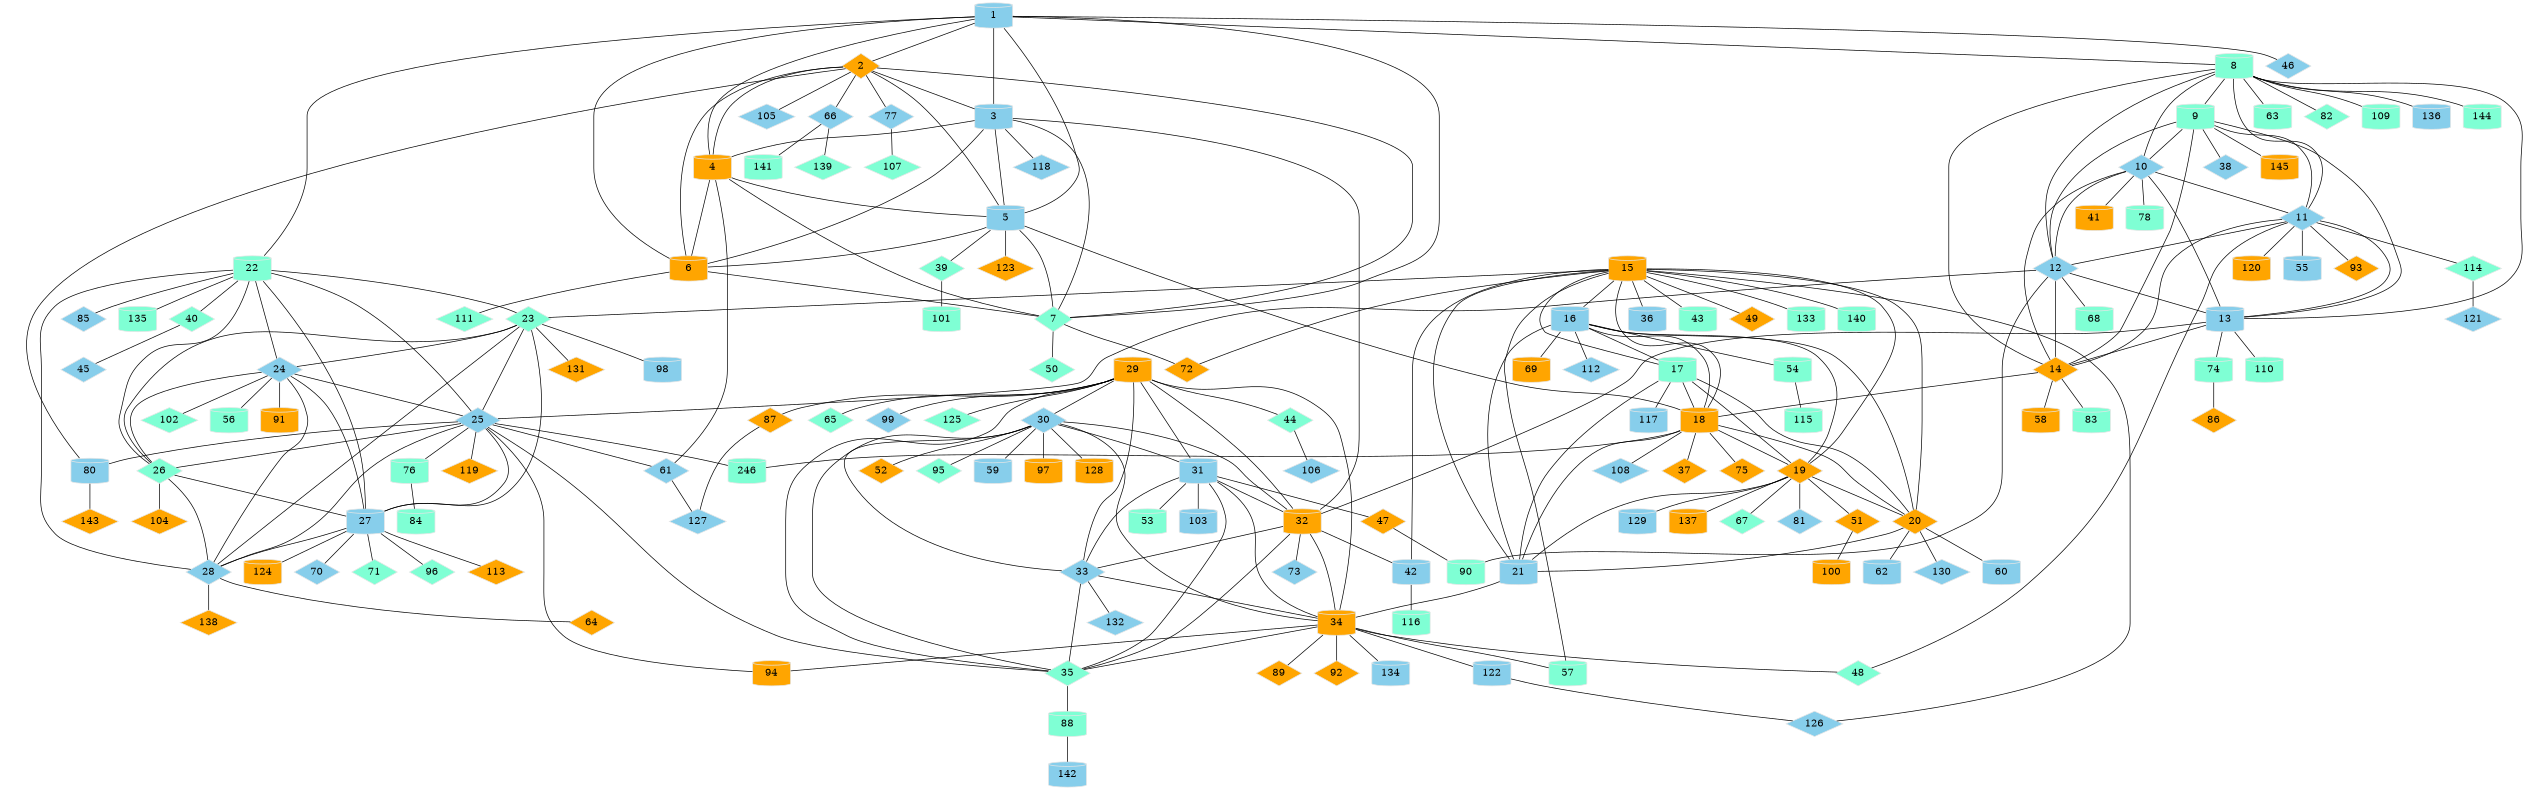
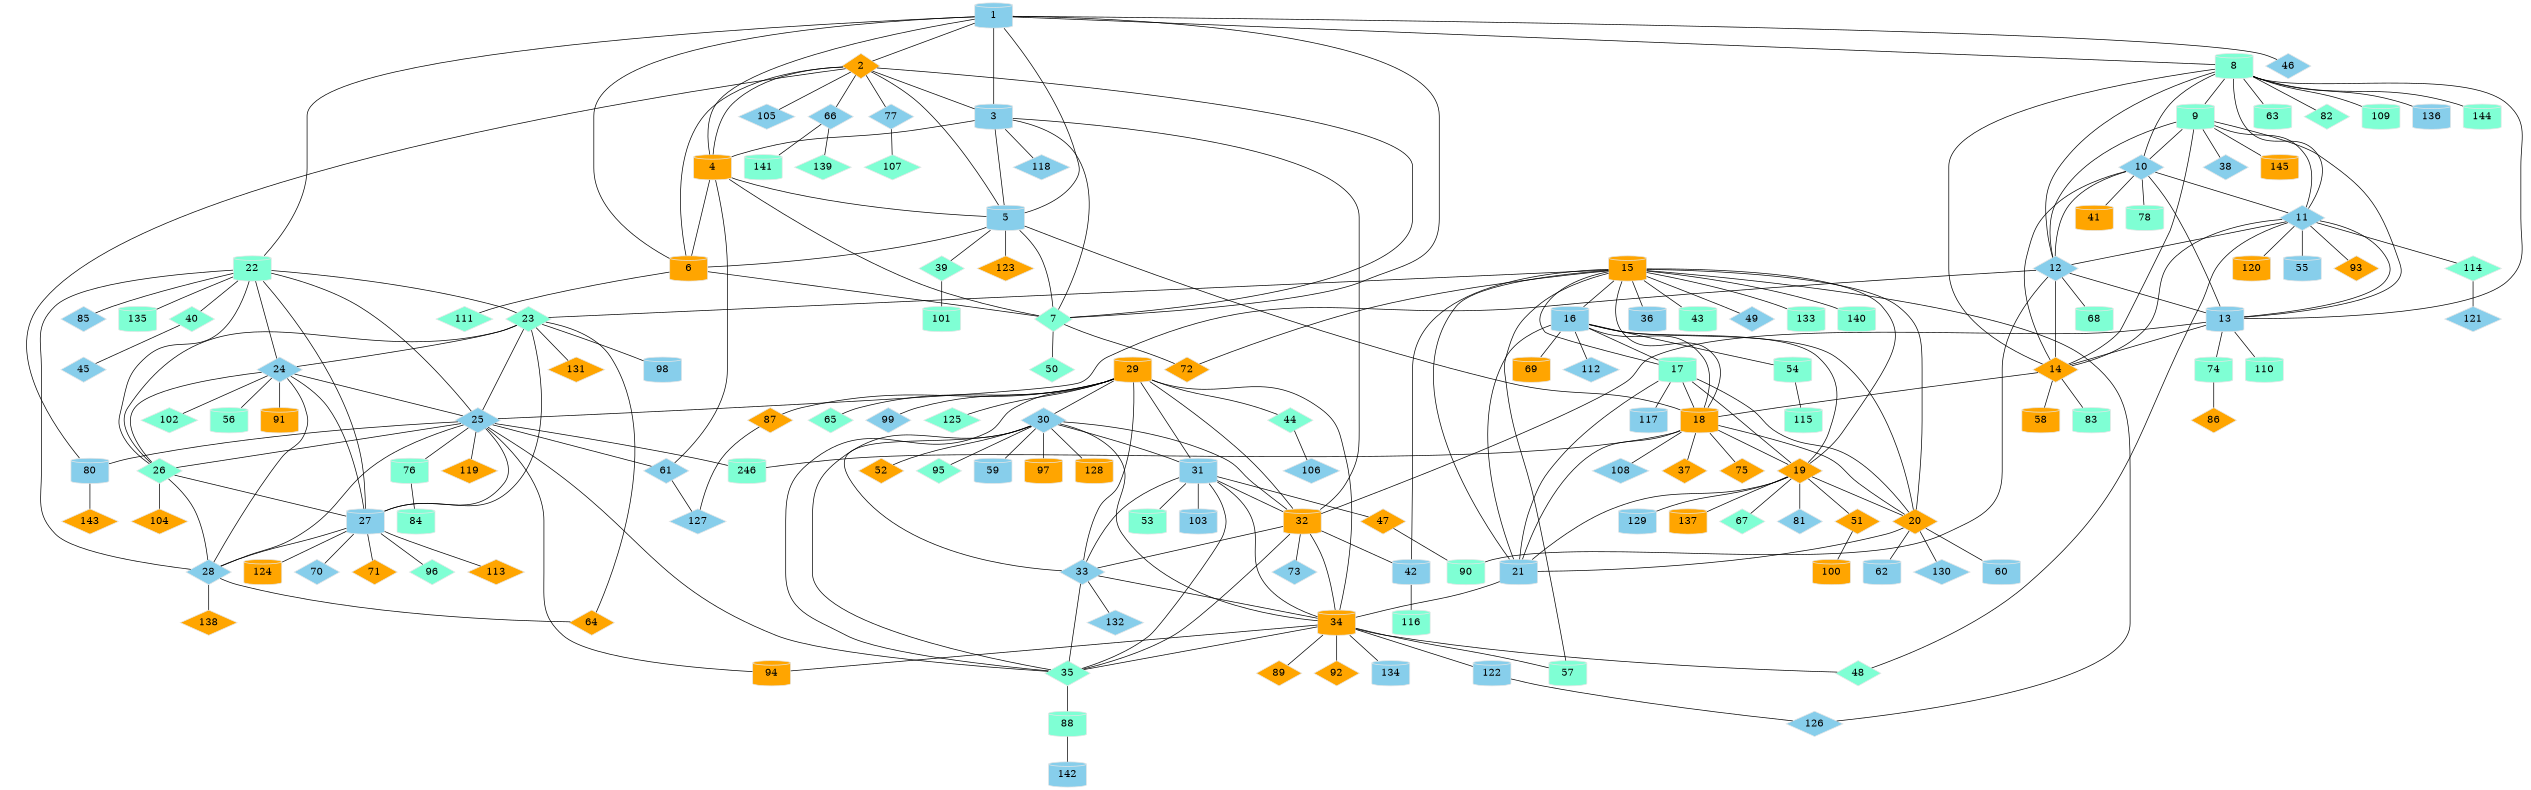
(856, 216) -> none
(1752, 319) -> (1752, 319)
(368, 445) -> (634, 439)
(375, 572) -> (375, 572)
